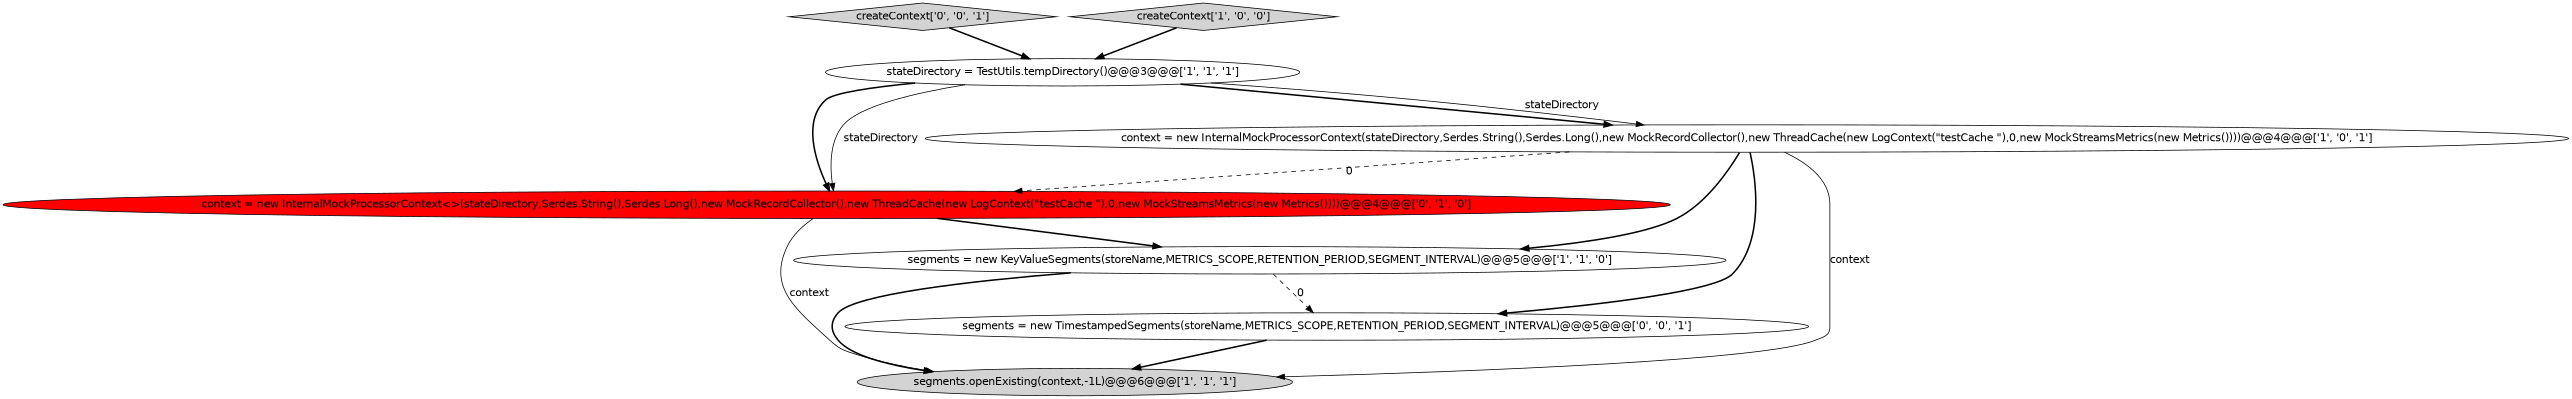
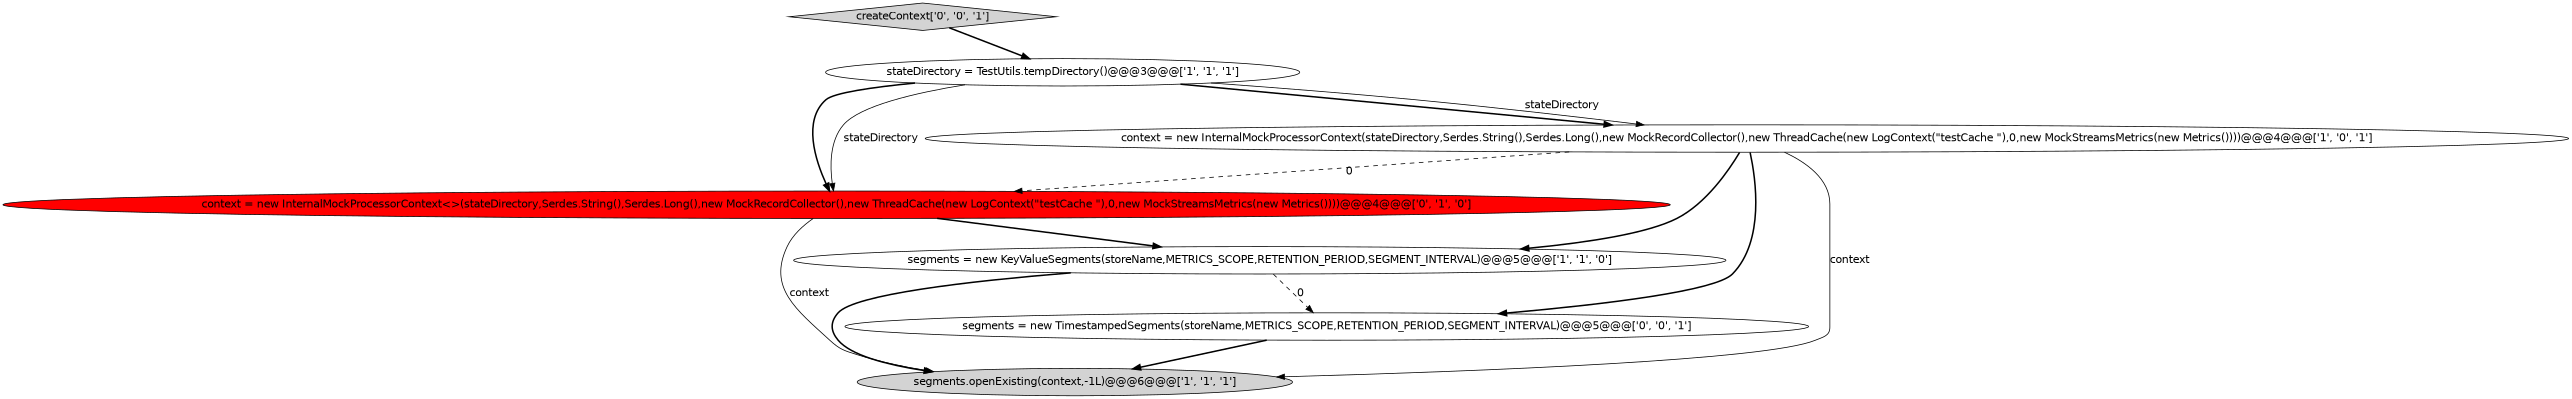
(1203, 17) -> none
